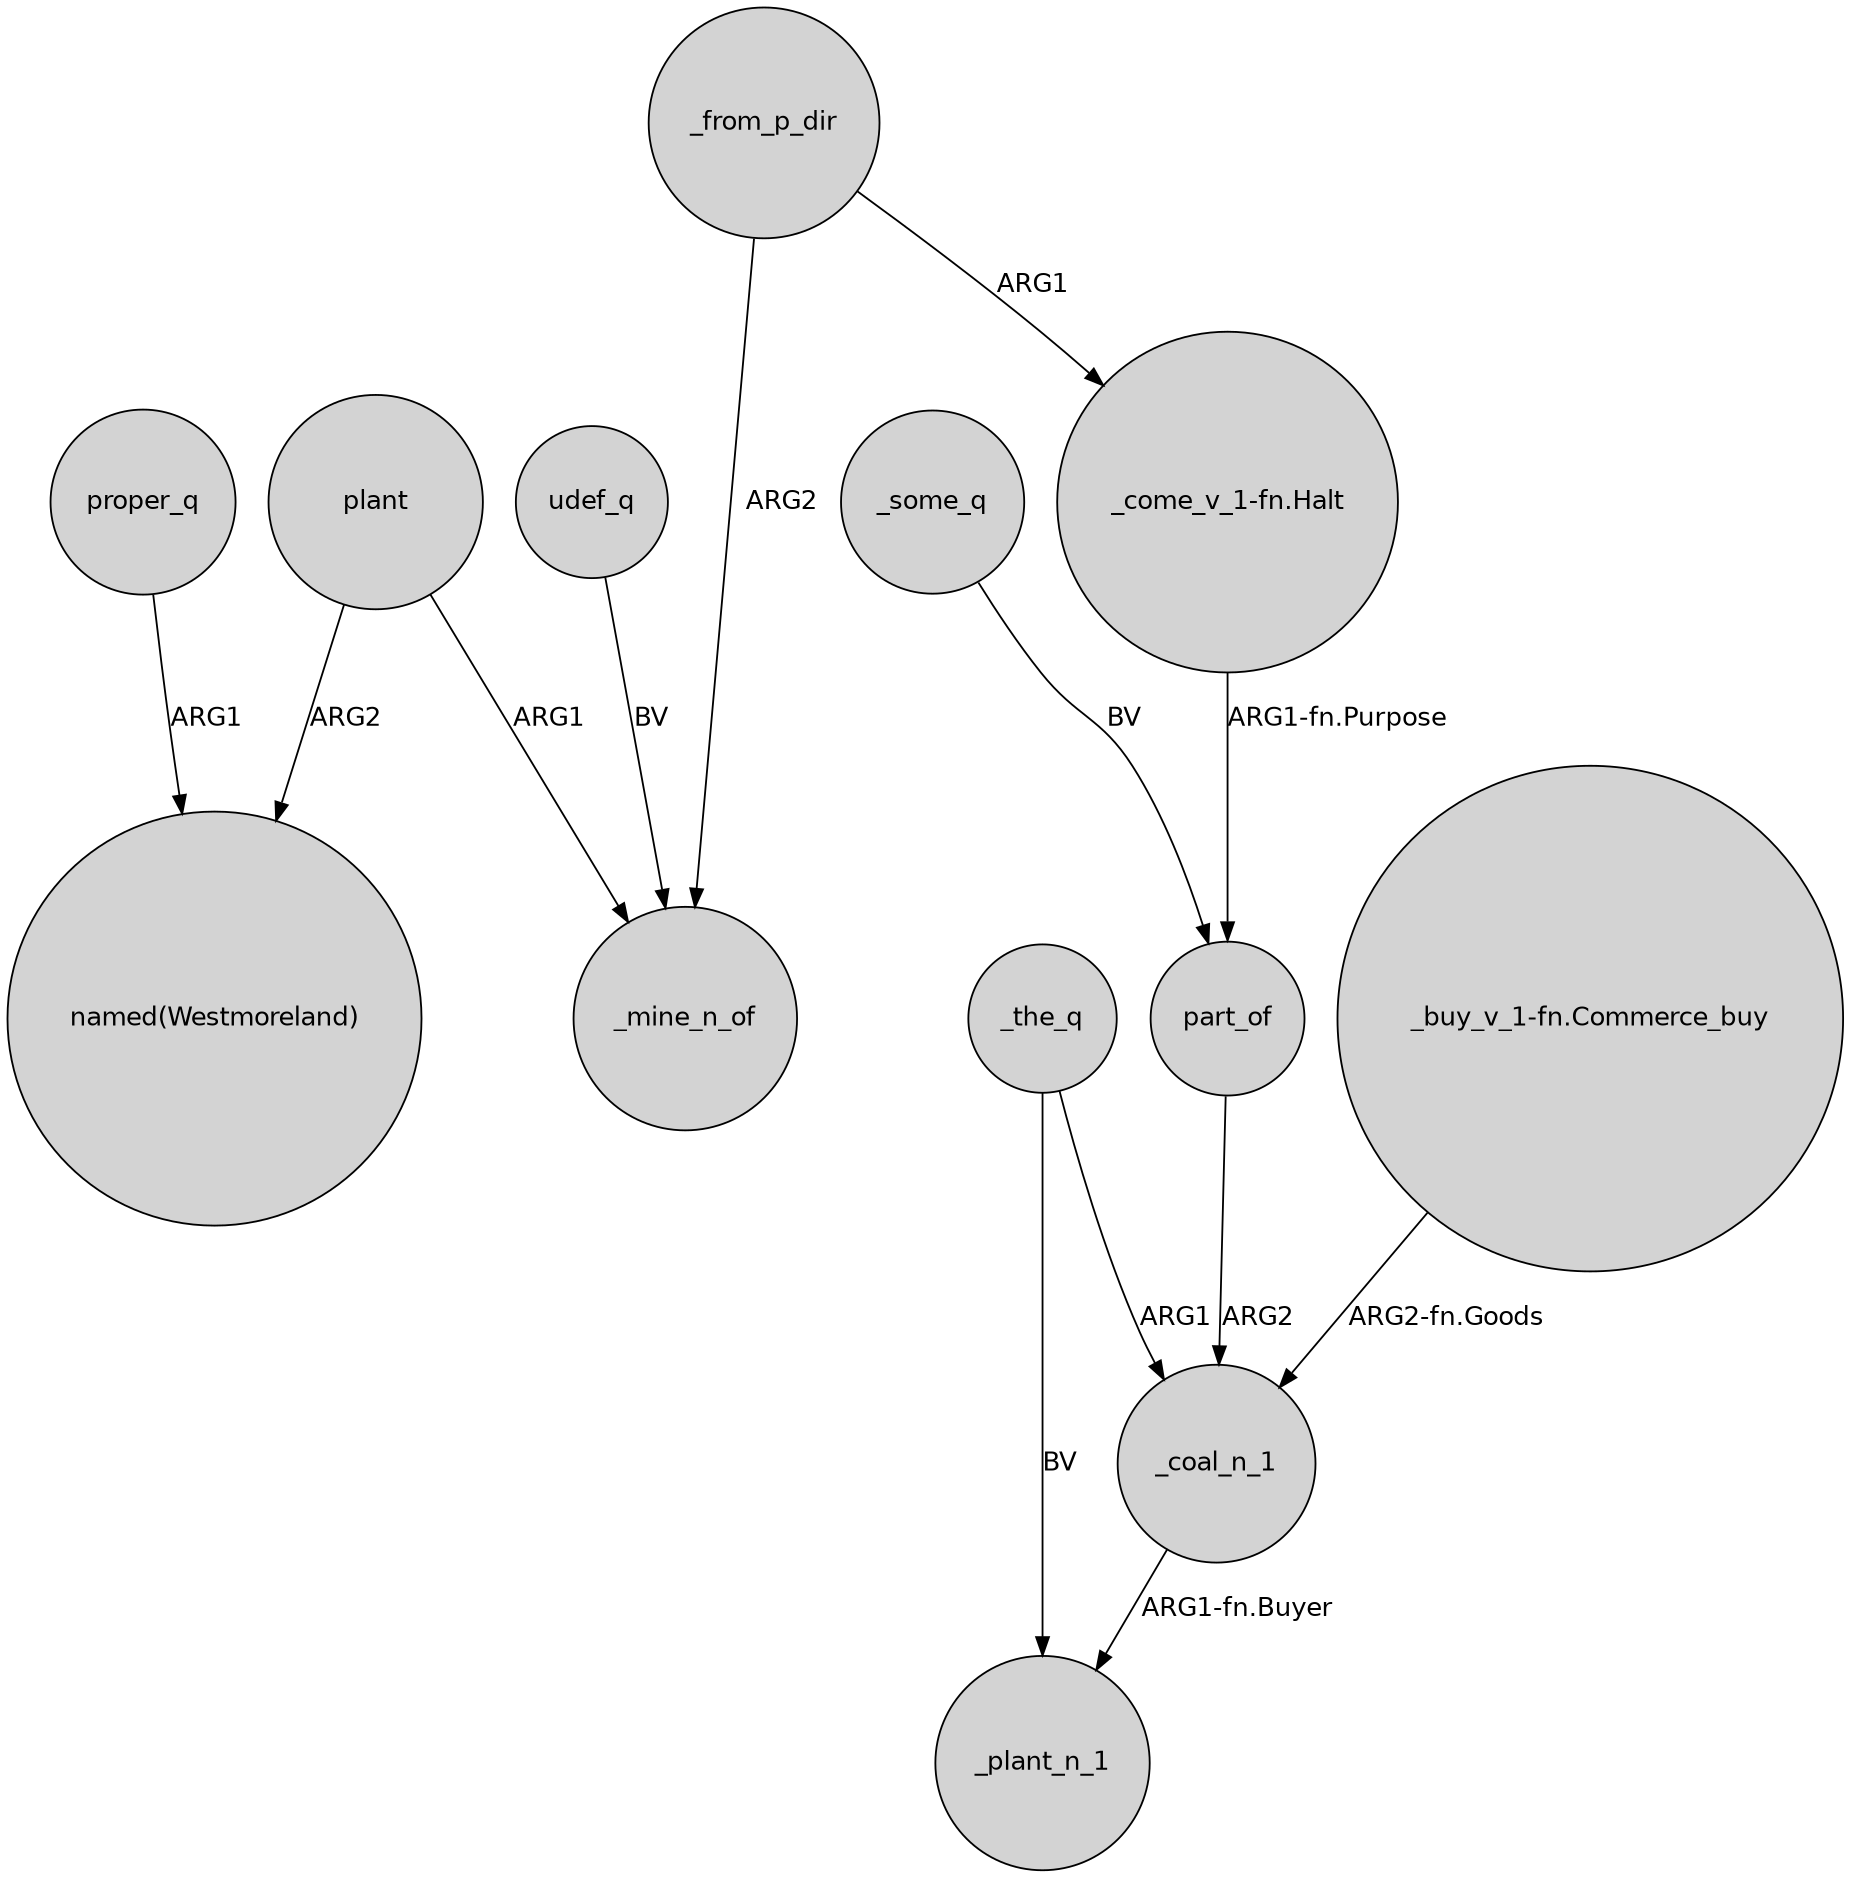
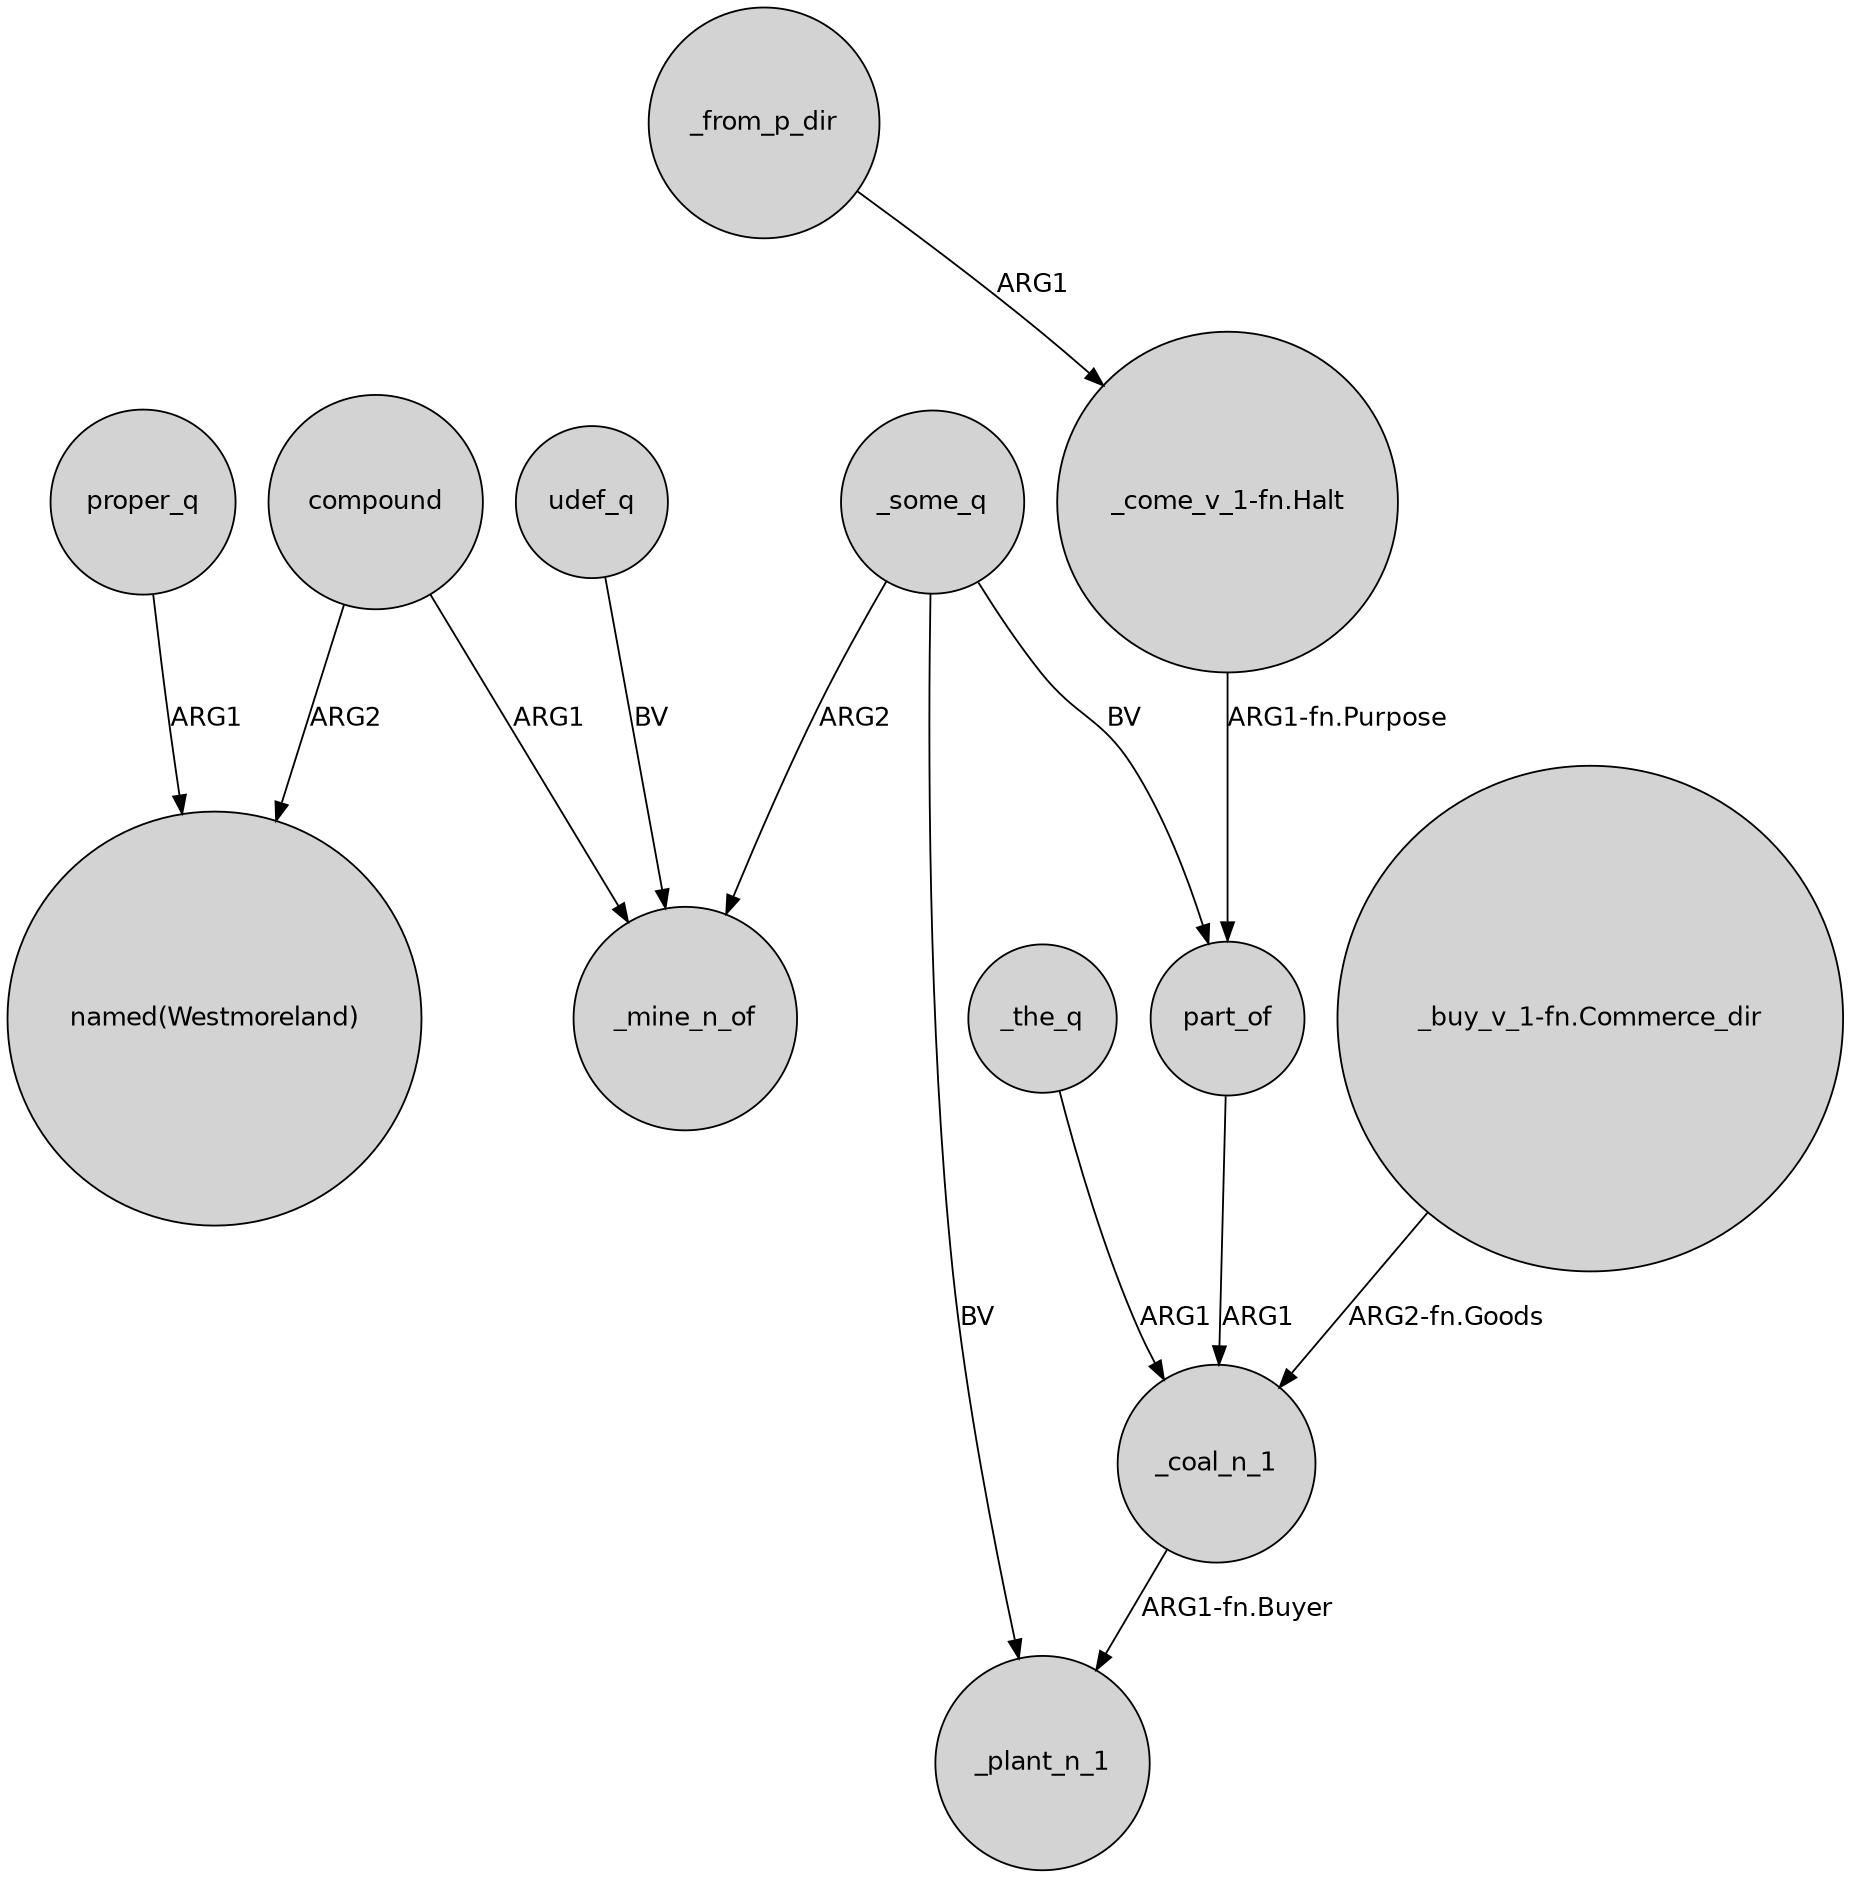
(376, 502) -> (376, 502)
(725, 564) -> (804, 736)
(1590, 1019) -> (1590, 1019)
(1259, 1318) -> (1259, 1318)
(1043, 1365) -> (941, 1120)
